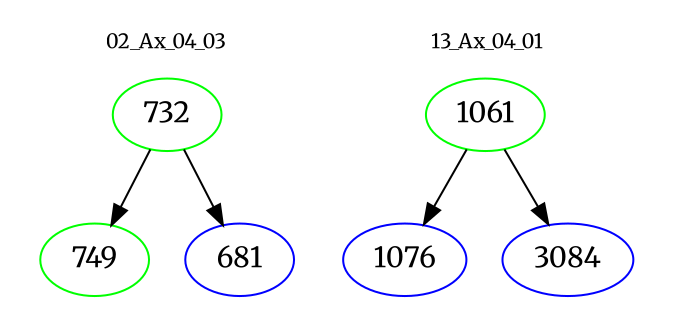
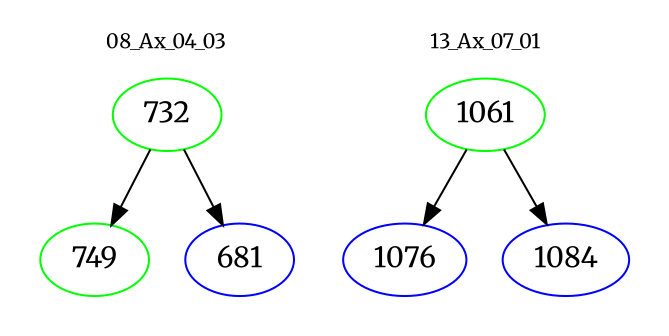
(167, 43) -> (167, 43)
(487, 43) -> (485, 43)
(568, 260) -> (566, 260)
